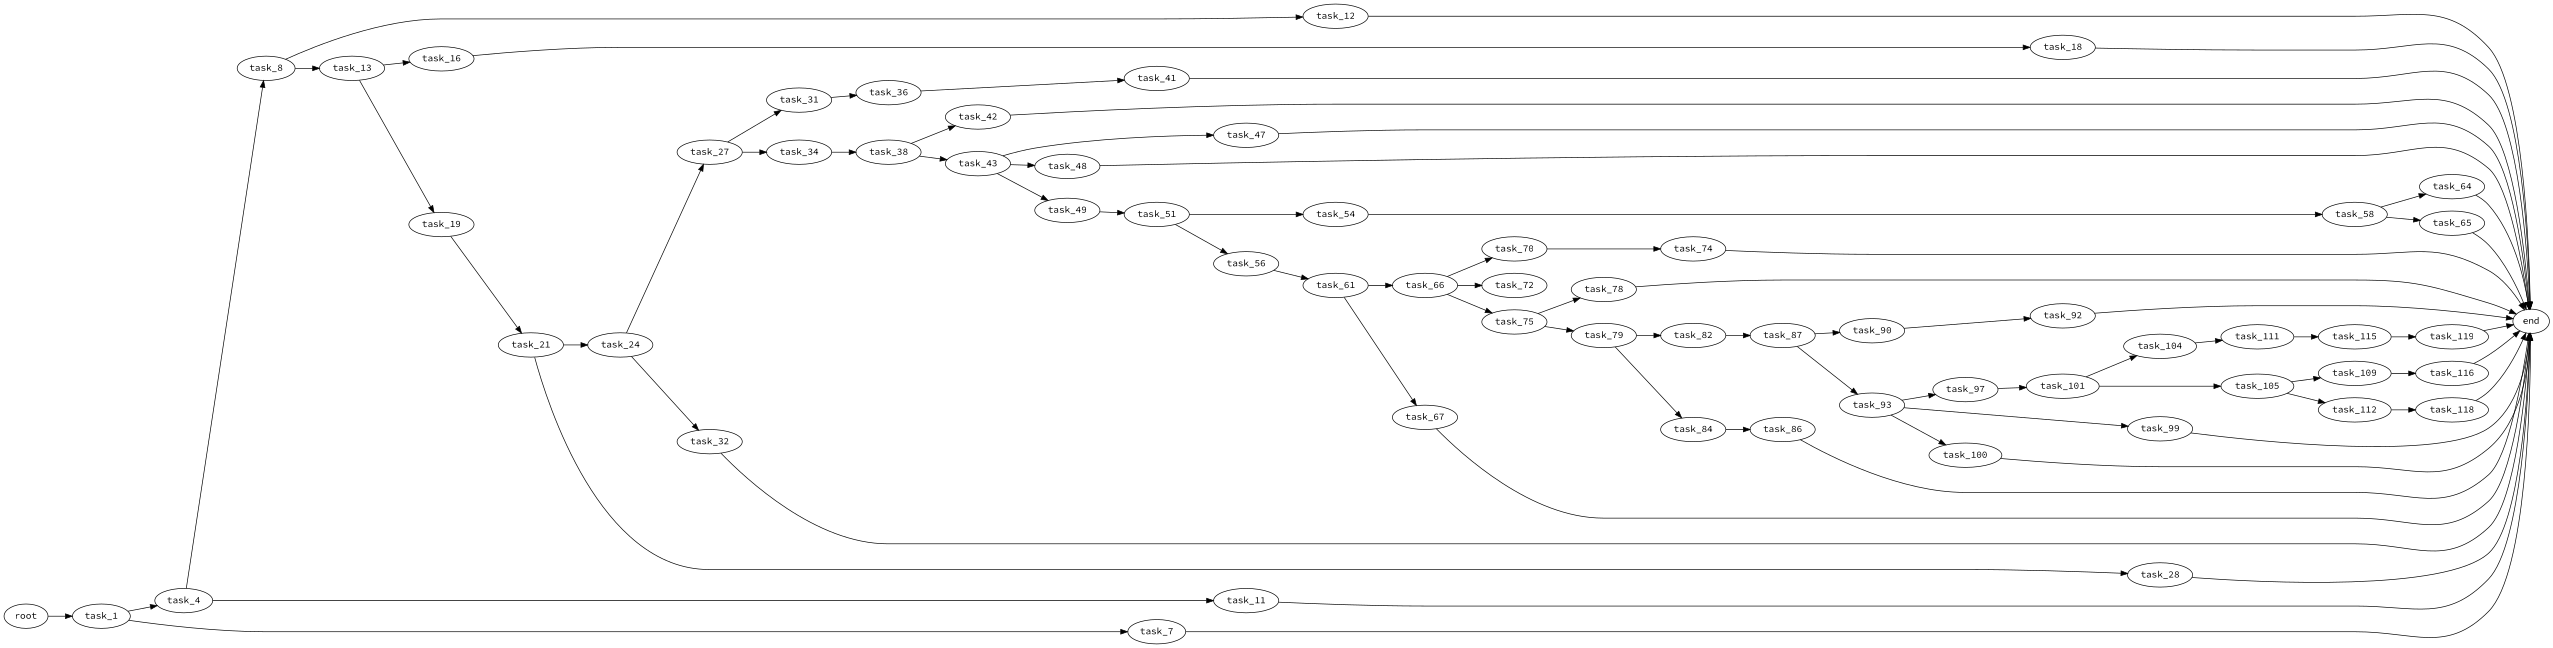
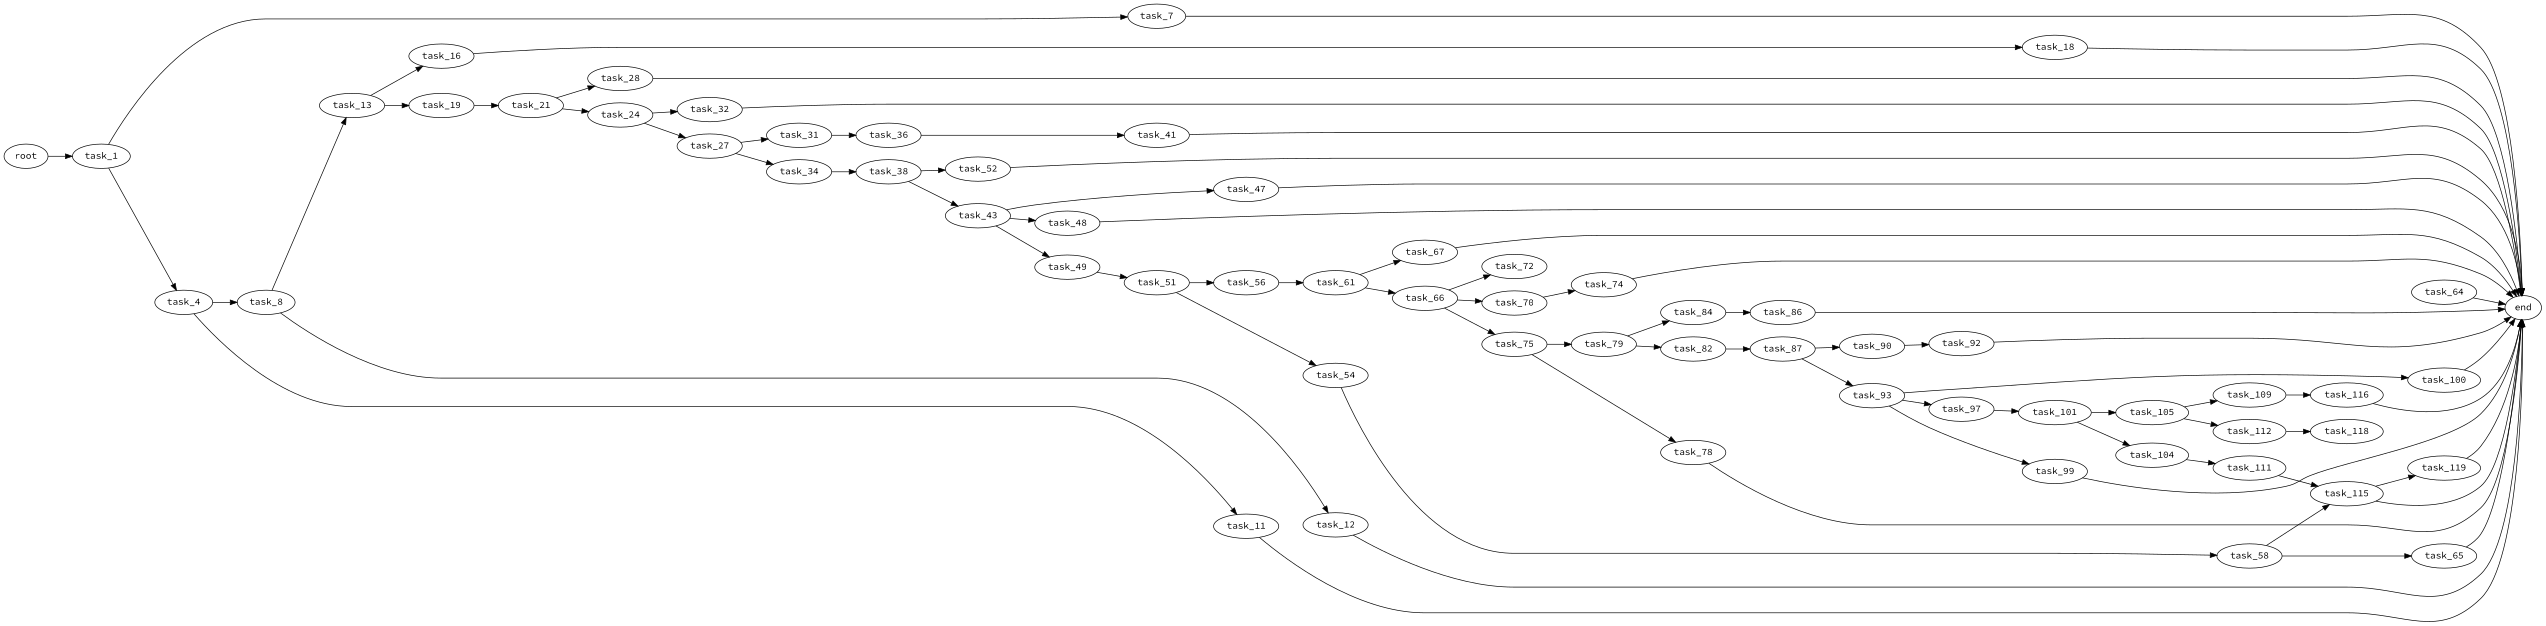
(978, 117) -> (978, 169)
(2400, 202) -> (2291, 530)
(2504, 374) -> (2495, 462)
